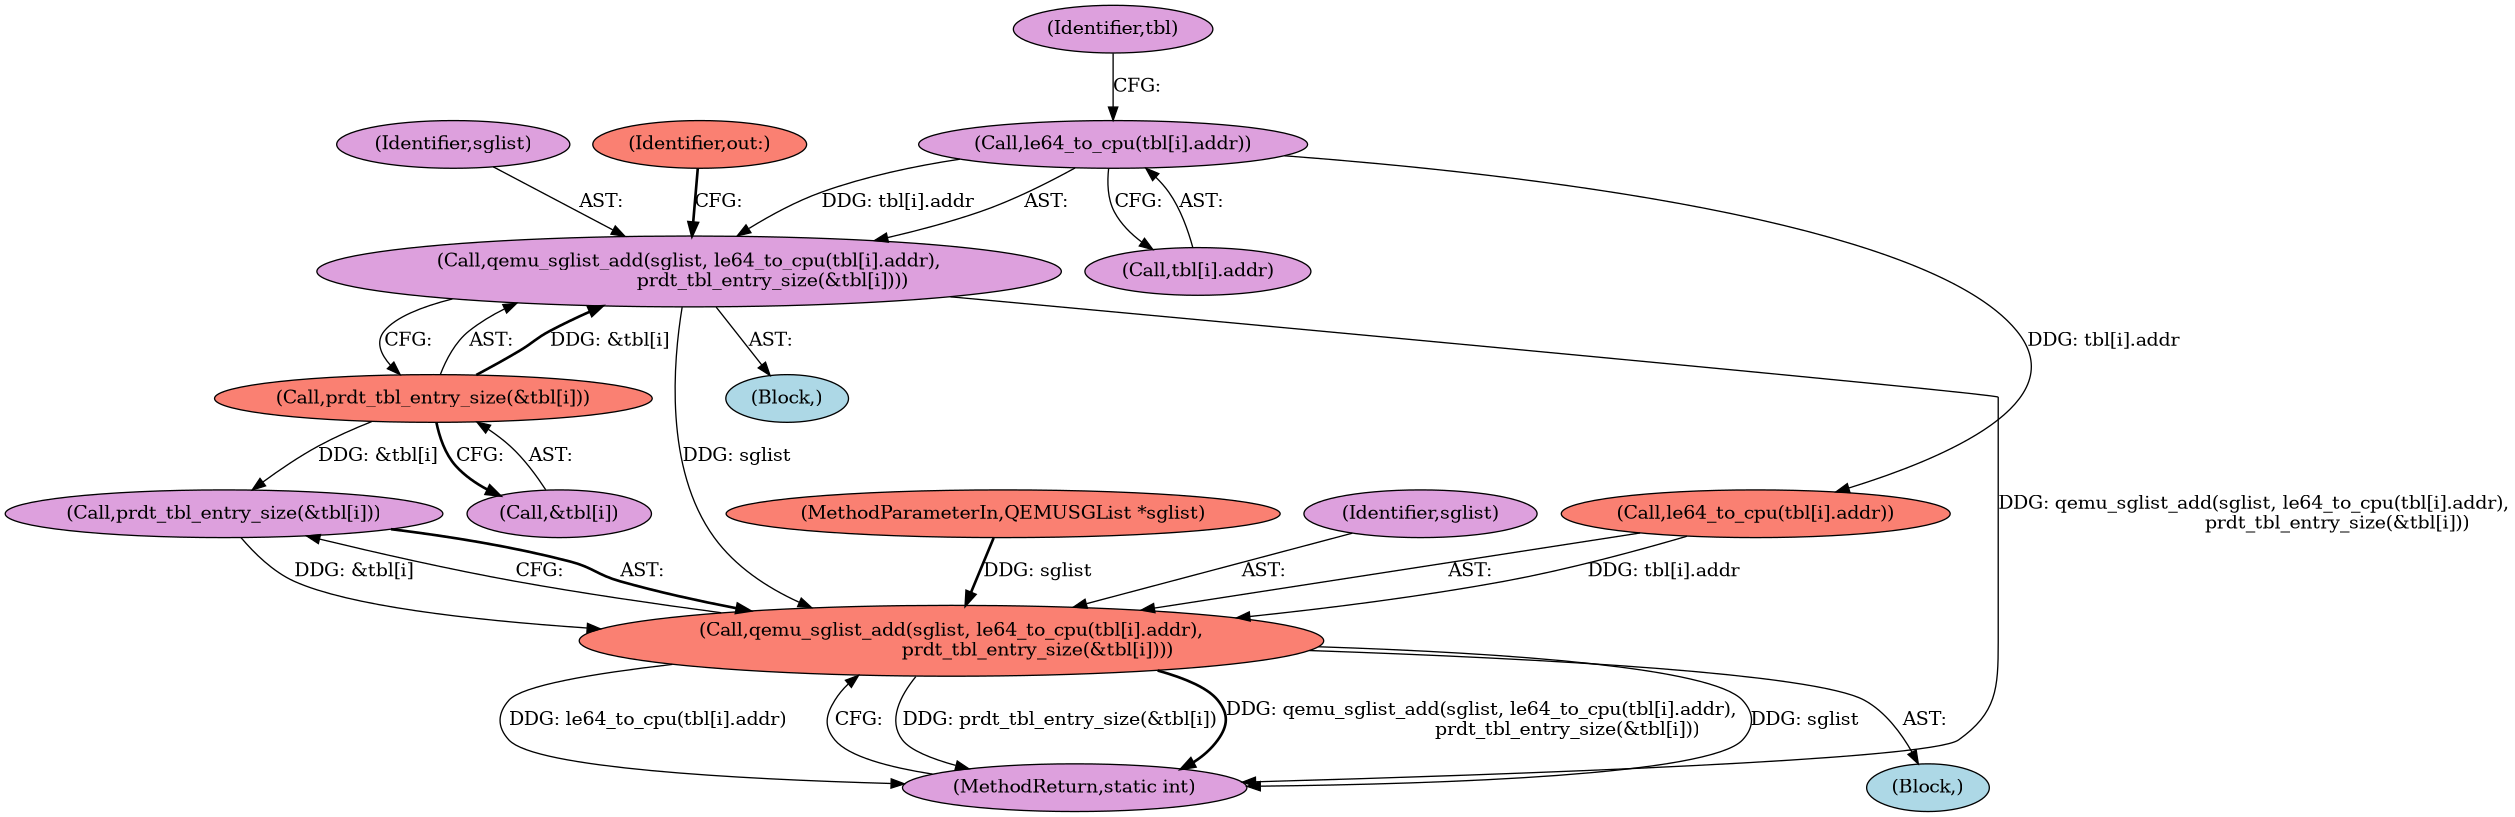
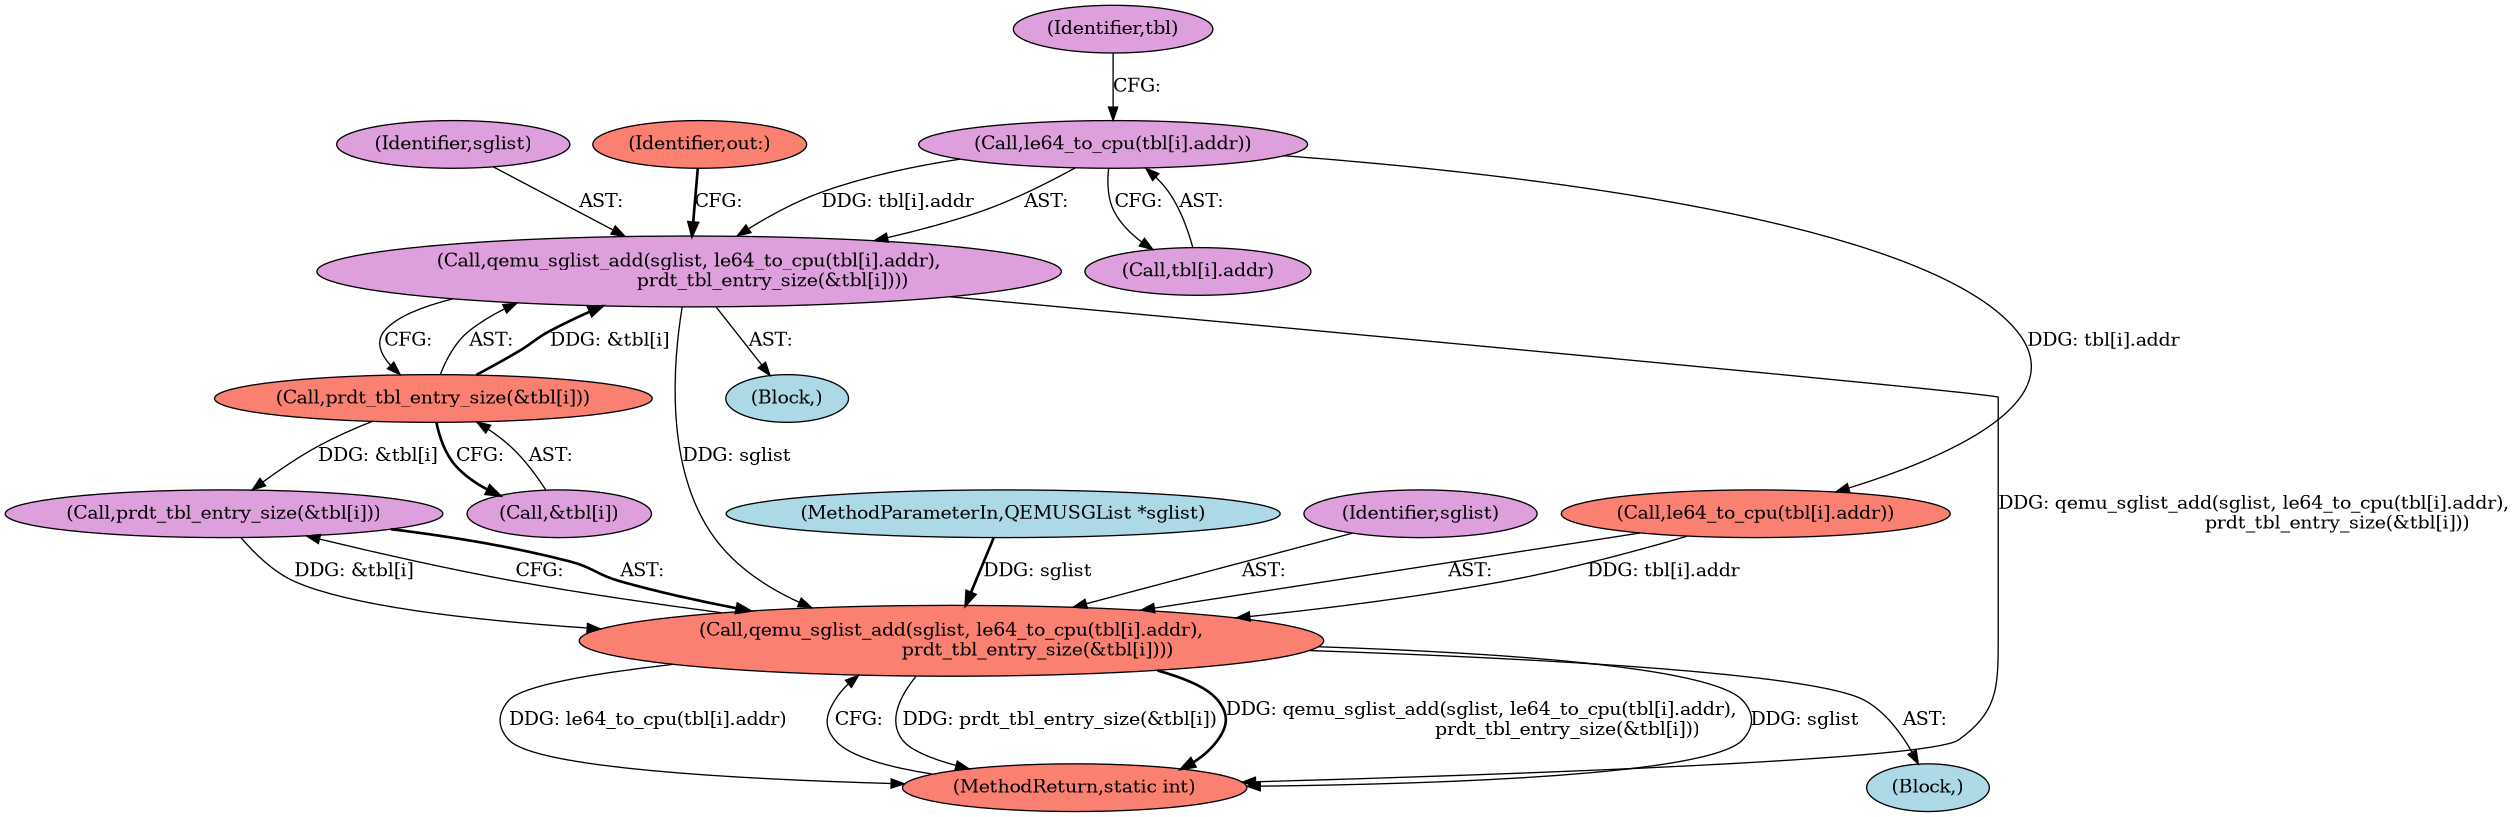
(1003, 514) -> (1003, 514)
(1075, 788) -> (1075, 788)
